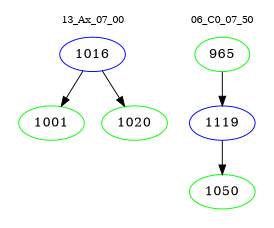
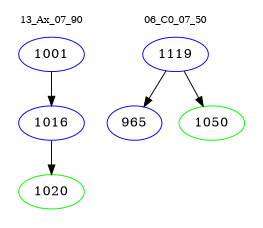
(93, 21) -> (52, 21)
(222, 54) -> (135, 123)
(75, 84) -> (52, 84)
(222, 84) -> (158, 85)
(52, 123) -> (52, 54)
